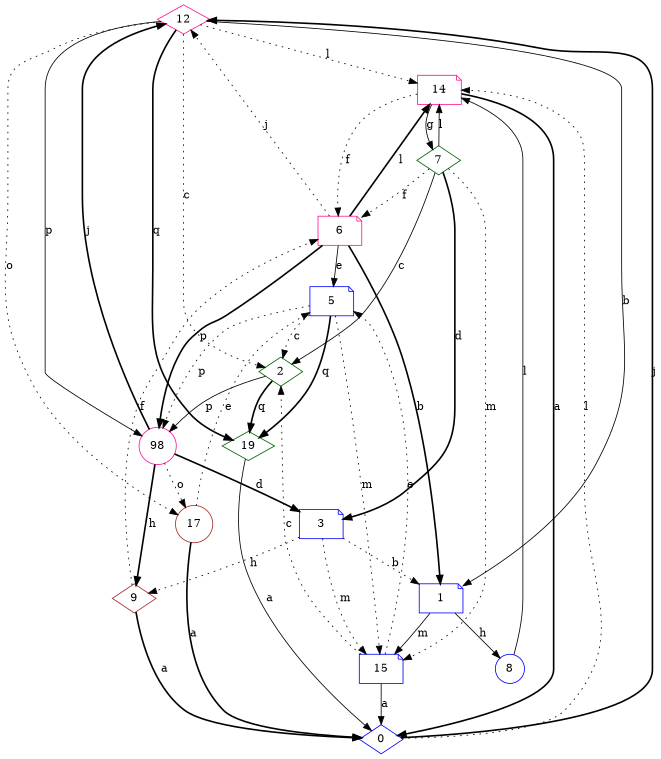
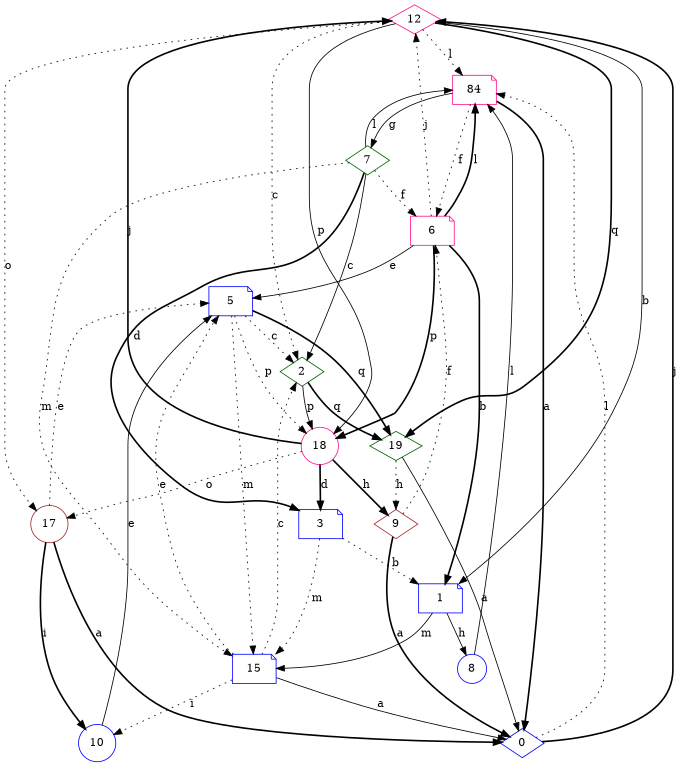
(439, 90) -> (474, 90)
(158, 446) -> (320, 446)
(229, 566) -> (396, 481)
none -> (97, 743)
